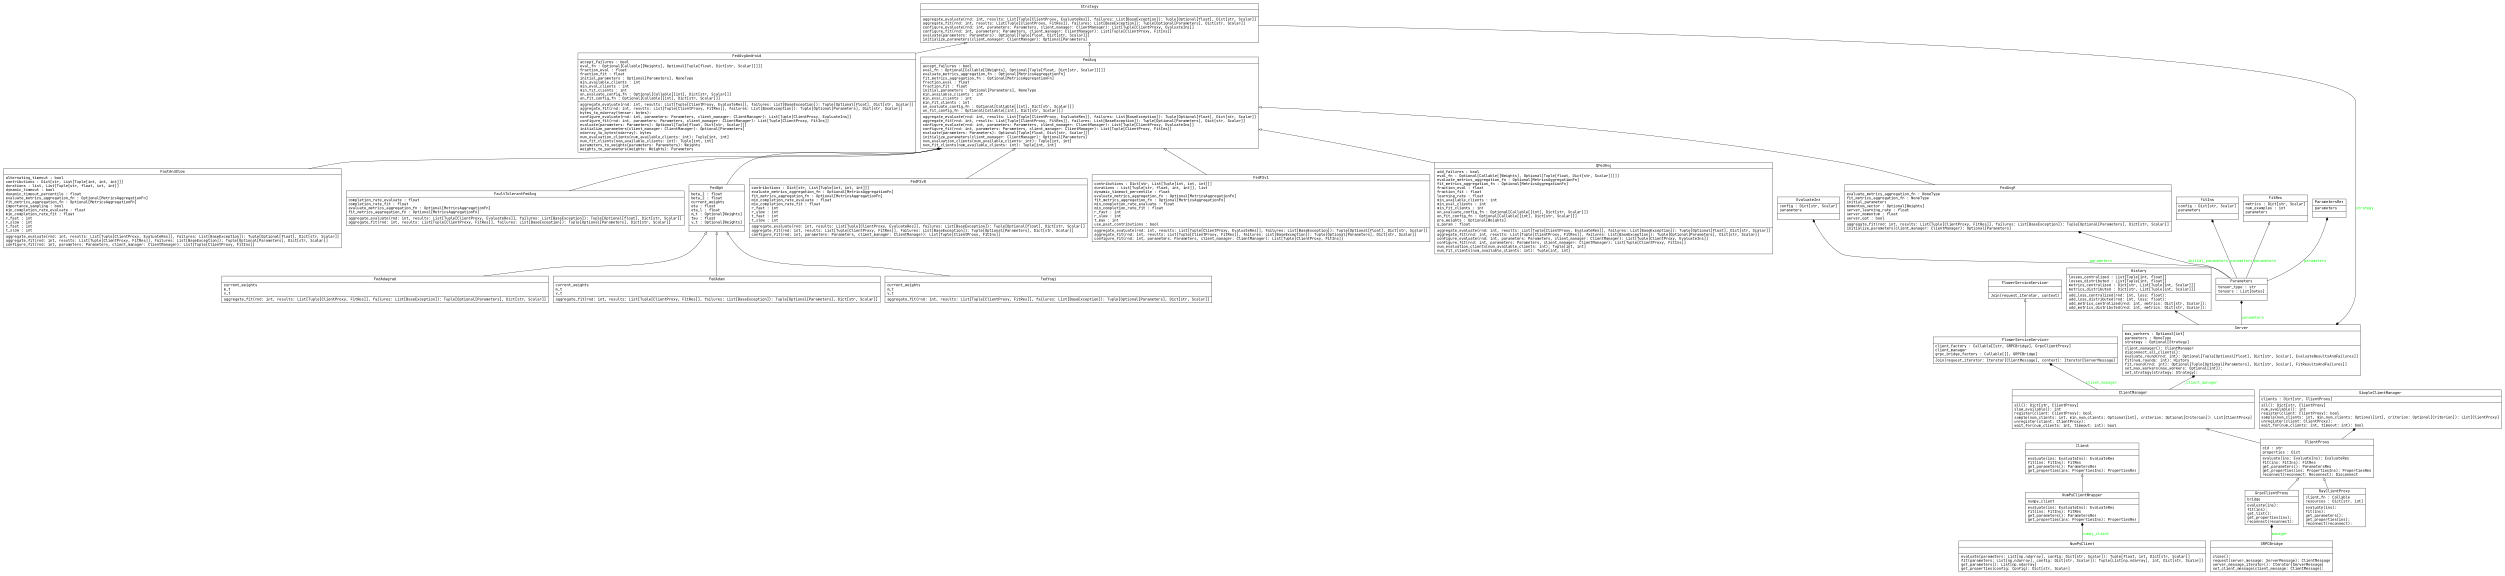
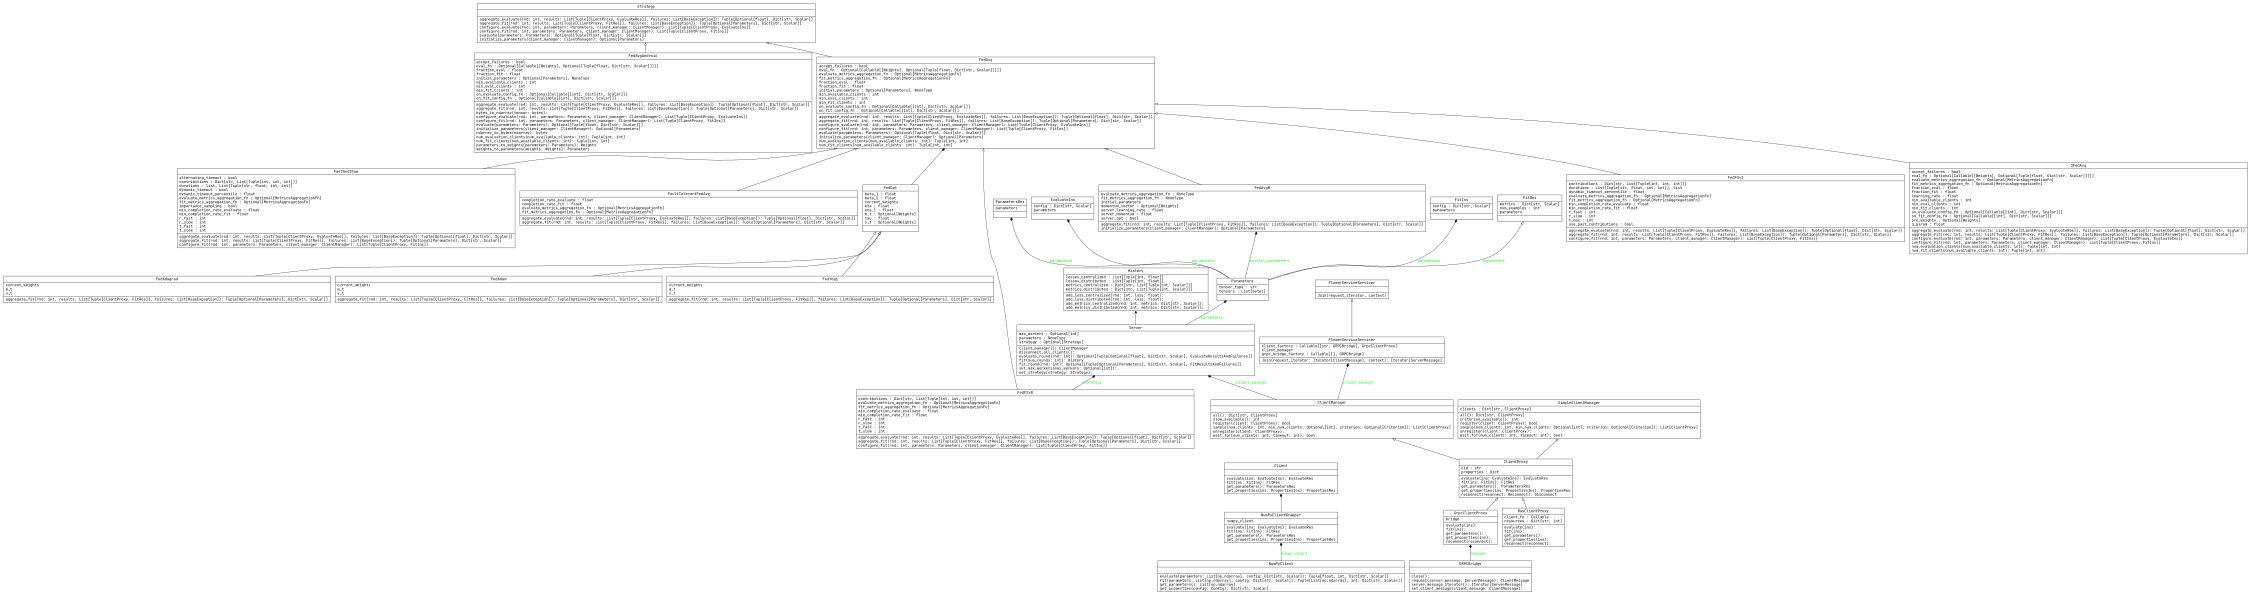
(1923, 45) -> (1082, 384)
(1458, 172) -> (1936, 172)
(2284, 409) -> (1489, 419)
(2347, 435) -> (1546, 450)
(2082, 484) -> (1281, 505)
(2261, 514) -> (1466, 534)
